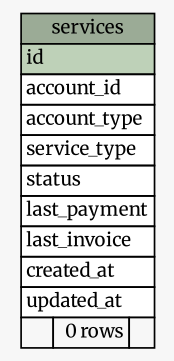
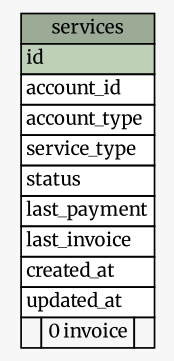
(95, 332) -> (89, 332)
